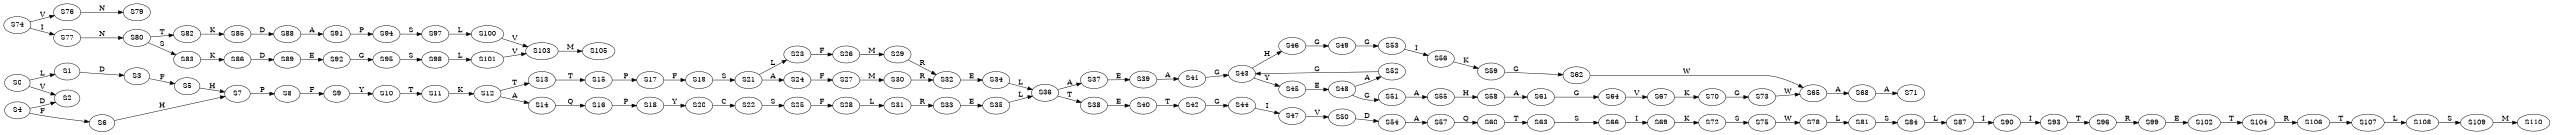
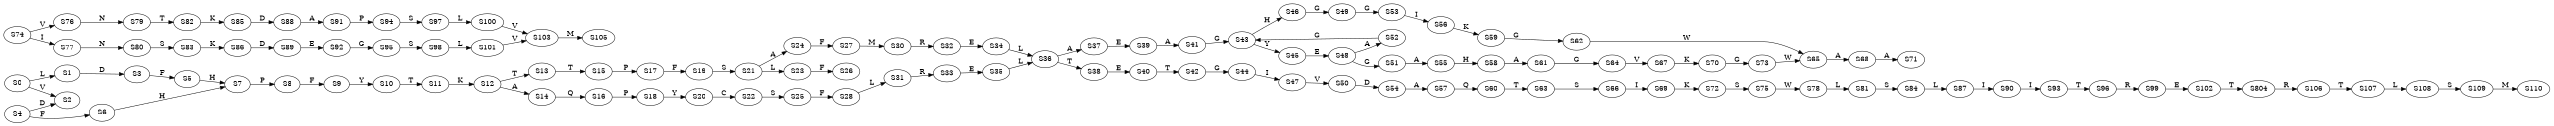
(160, 36) -> (160, 22)
(897, 54) -> none
(2259, 123) -> (2259, 89)
